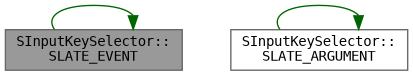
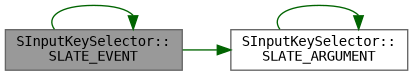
none -> (200, 50)
